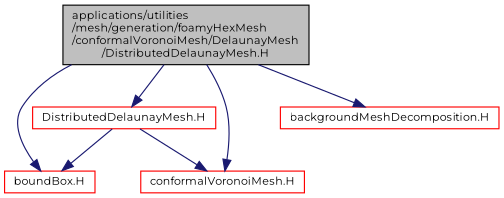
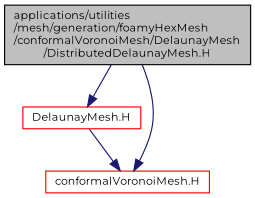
(124, 118) -> (82, 118)
(390, 118) -> none
(50, 182) -> none
